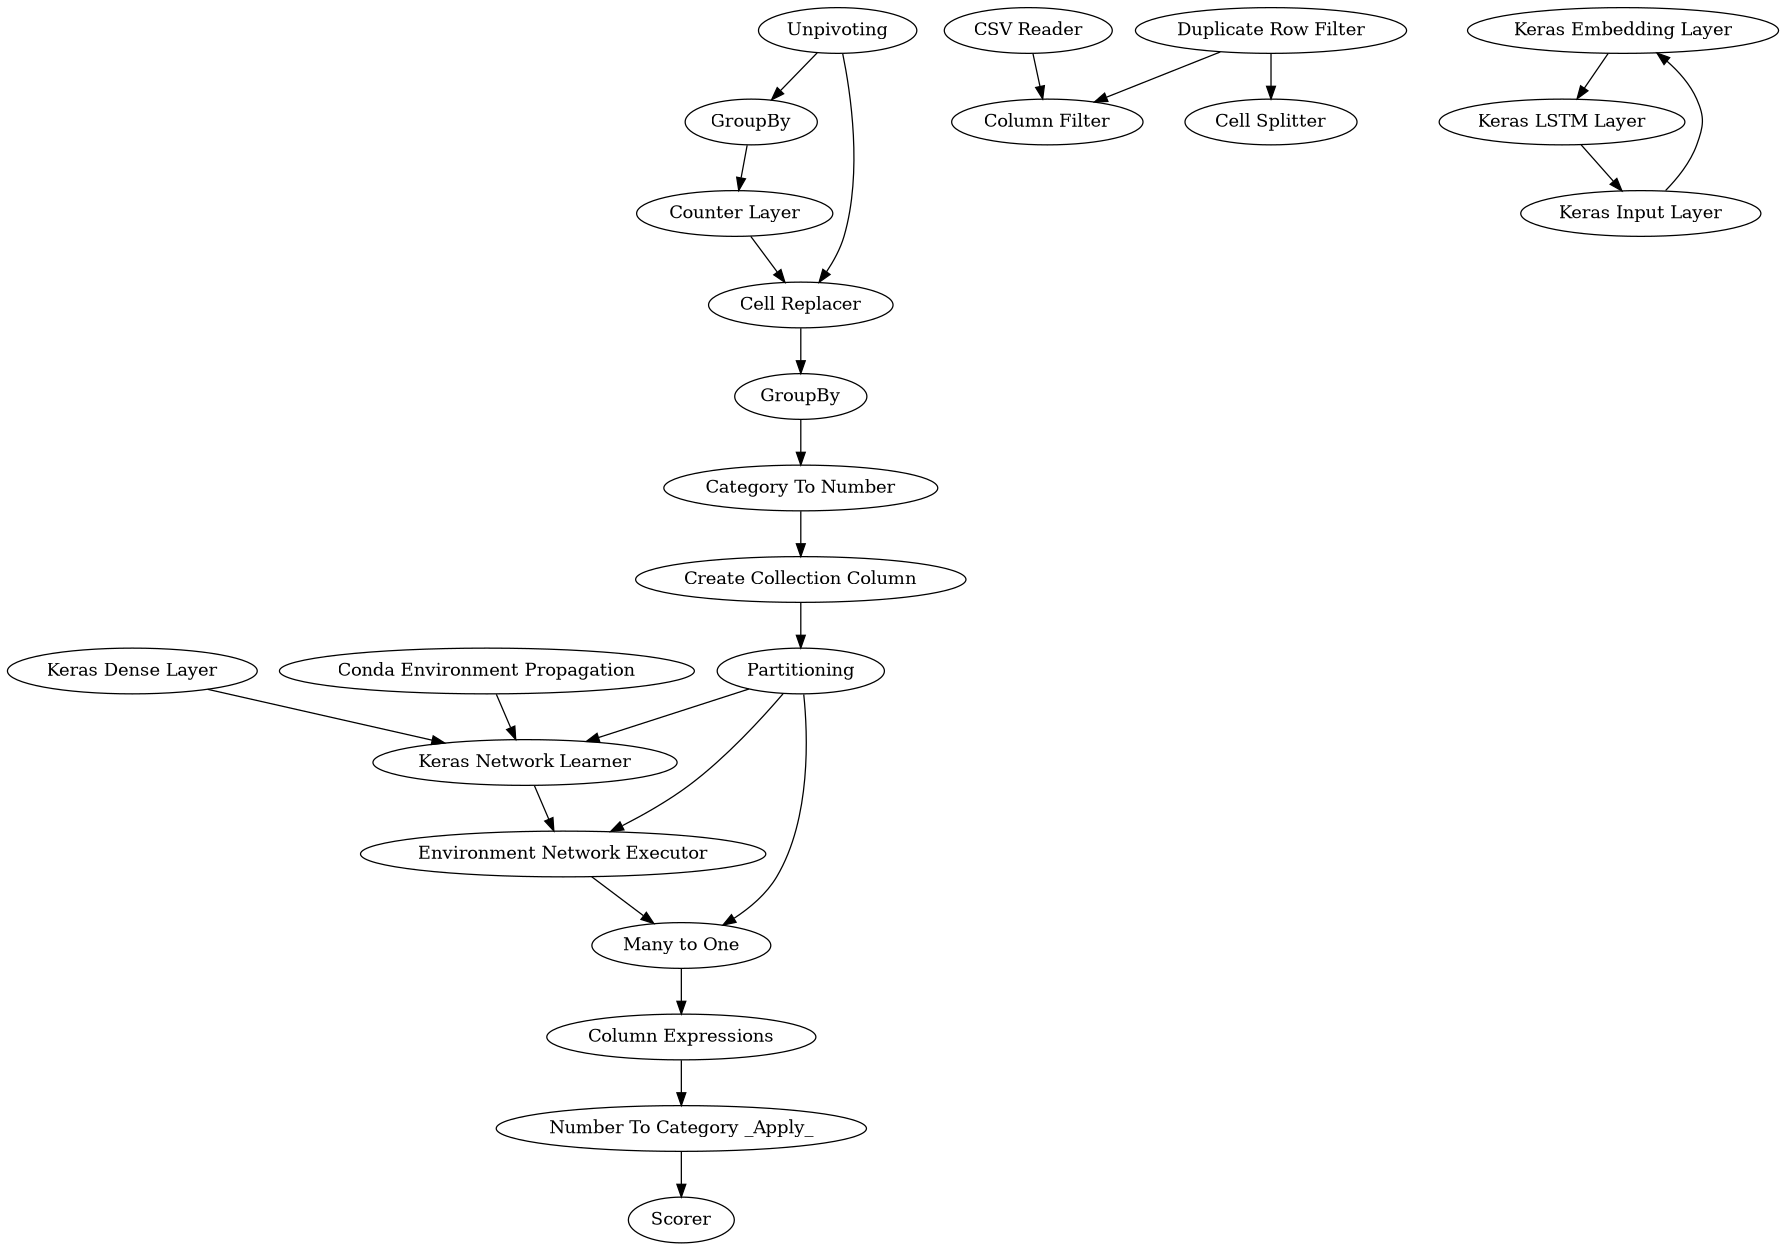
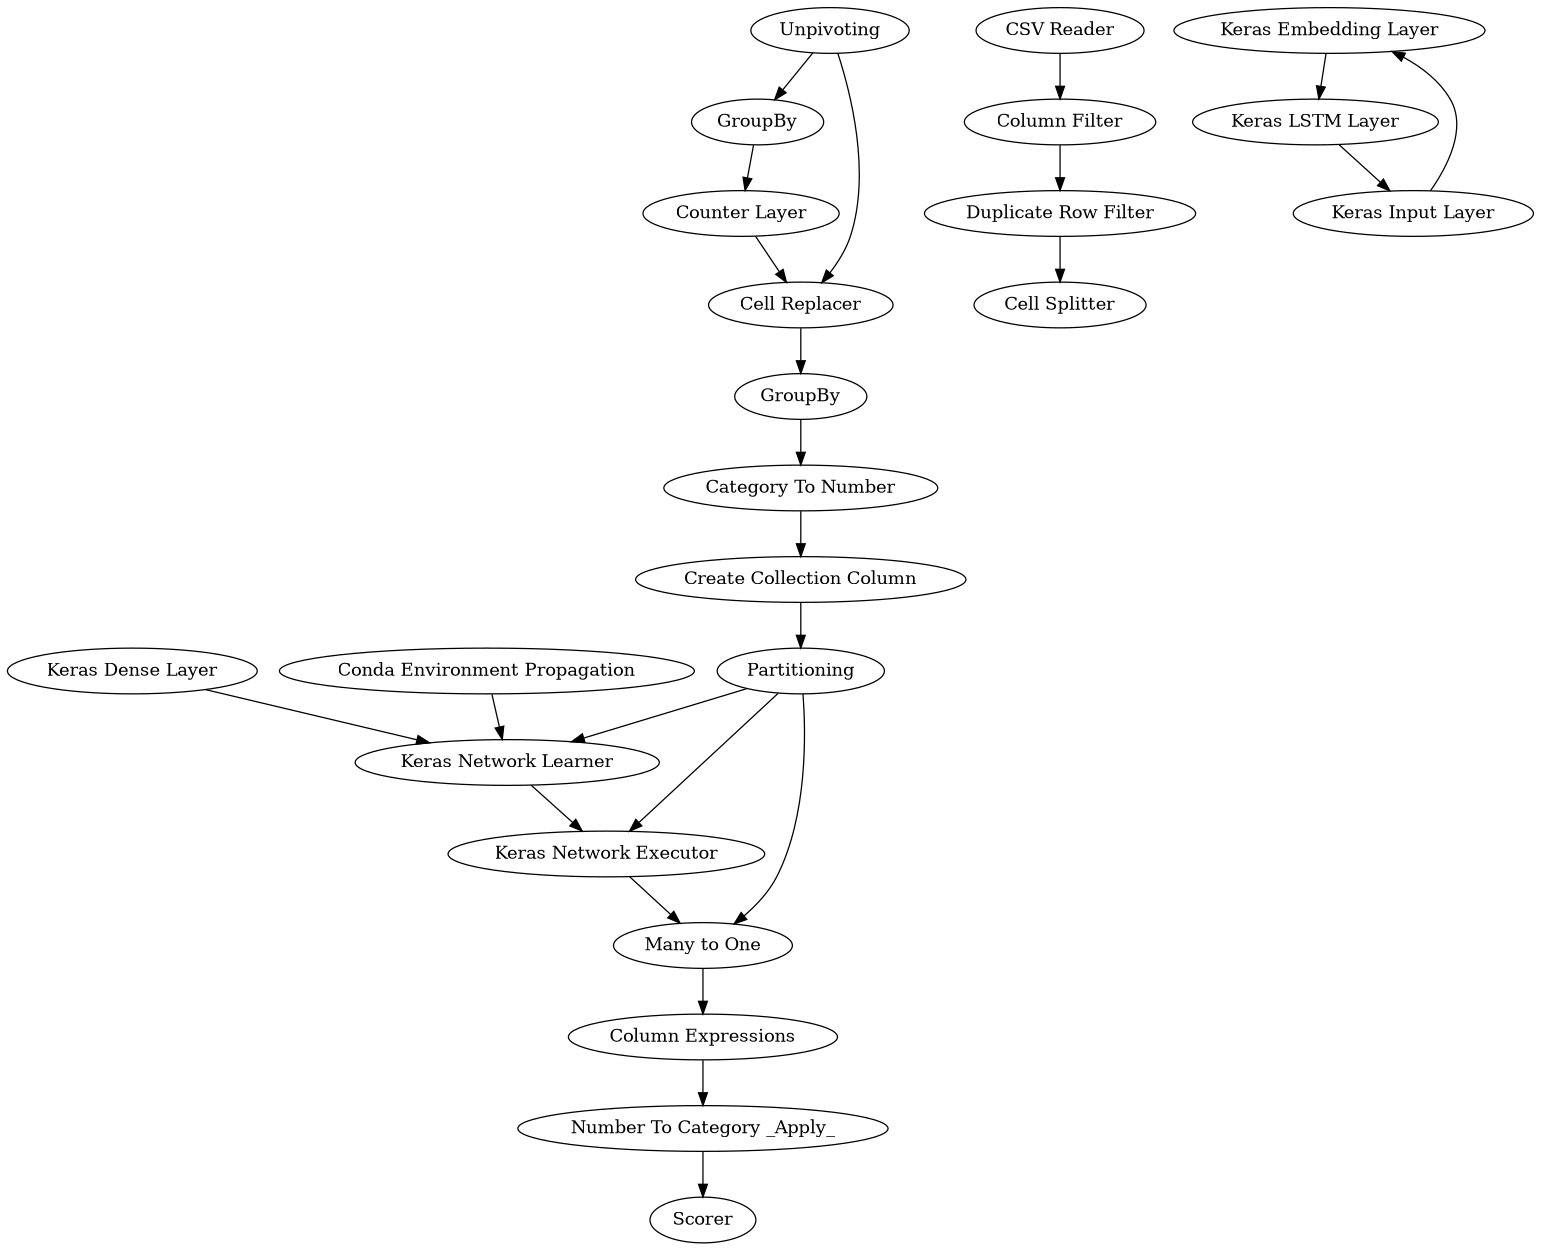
(1163, 75) -> (1060, 162)
(563, 854) -> (606, 854)
